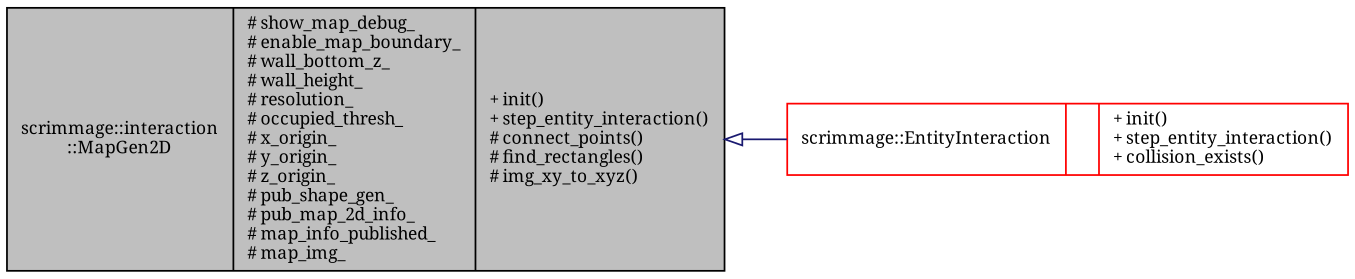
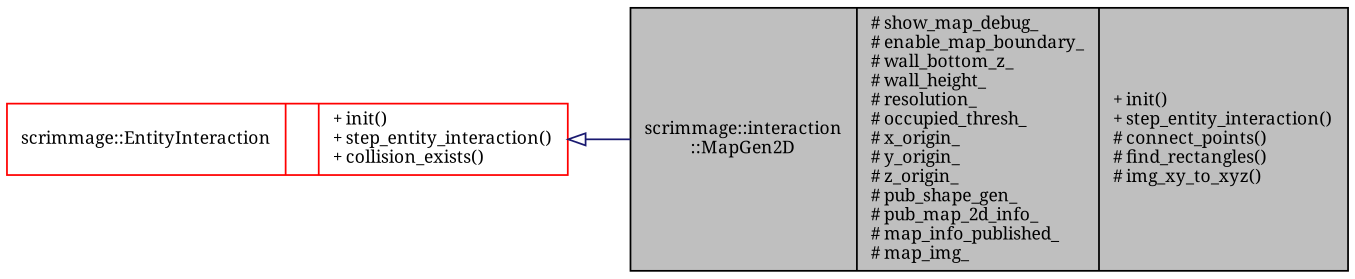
(765, 139) -> (608, 139)
